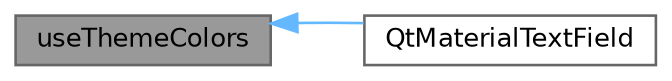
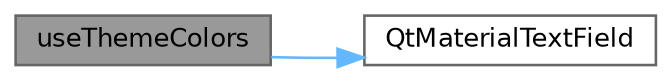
(331, 23) -> (304, 58)
